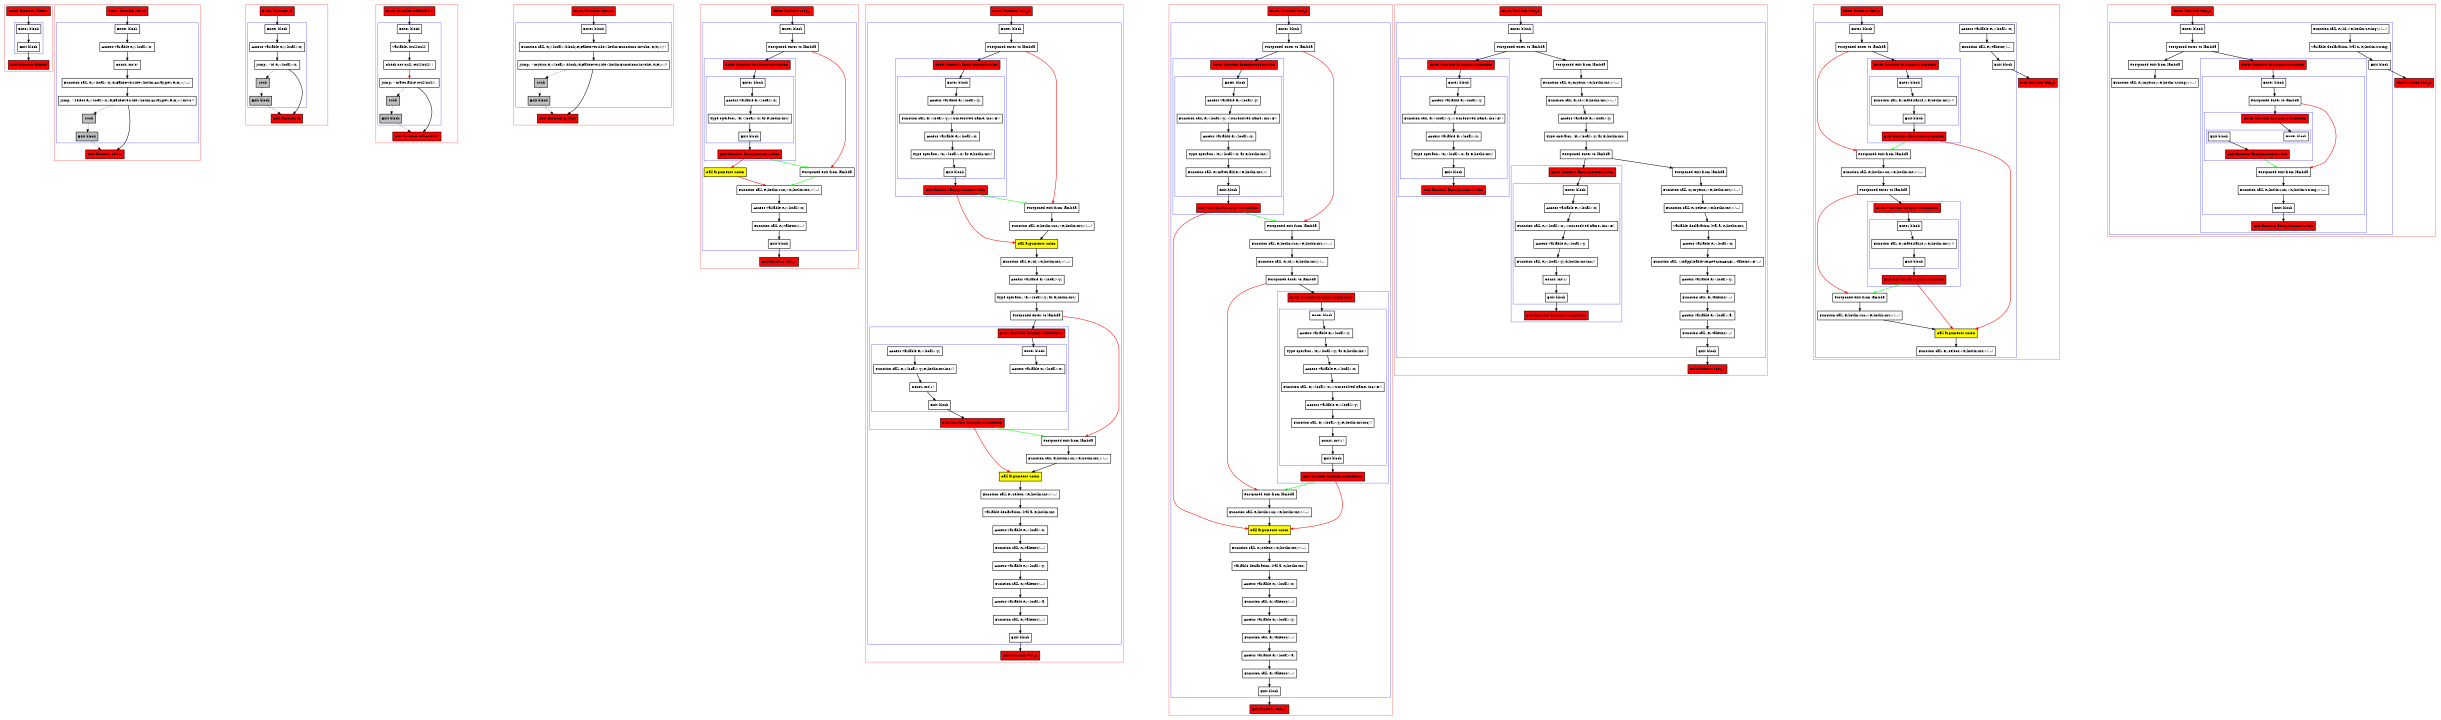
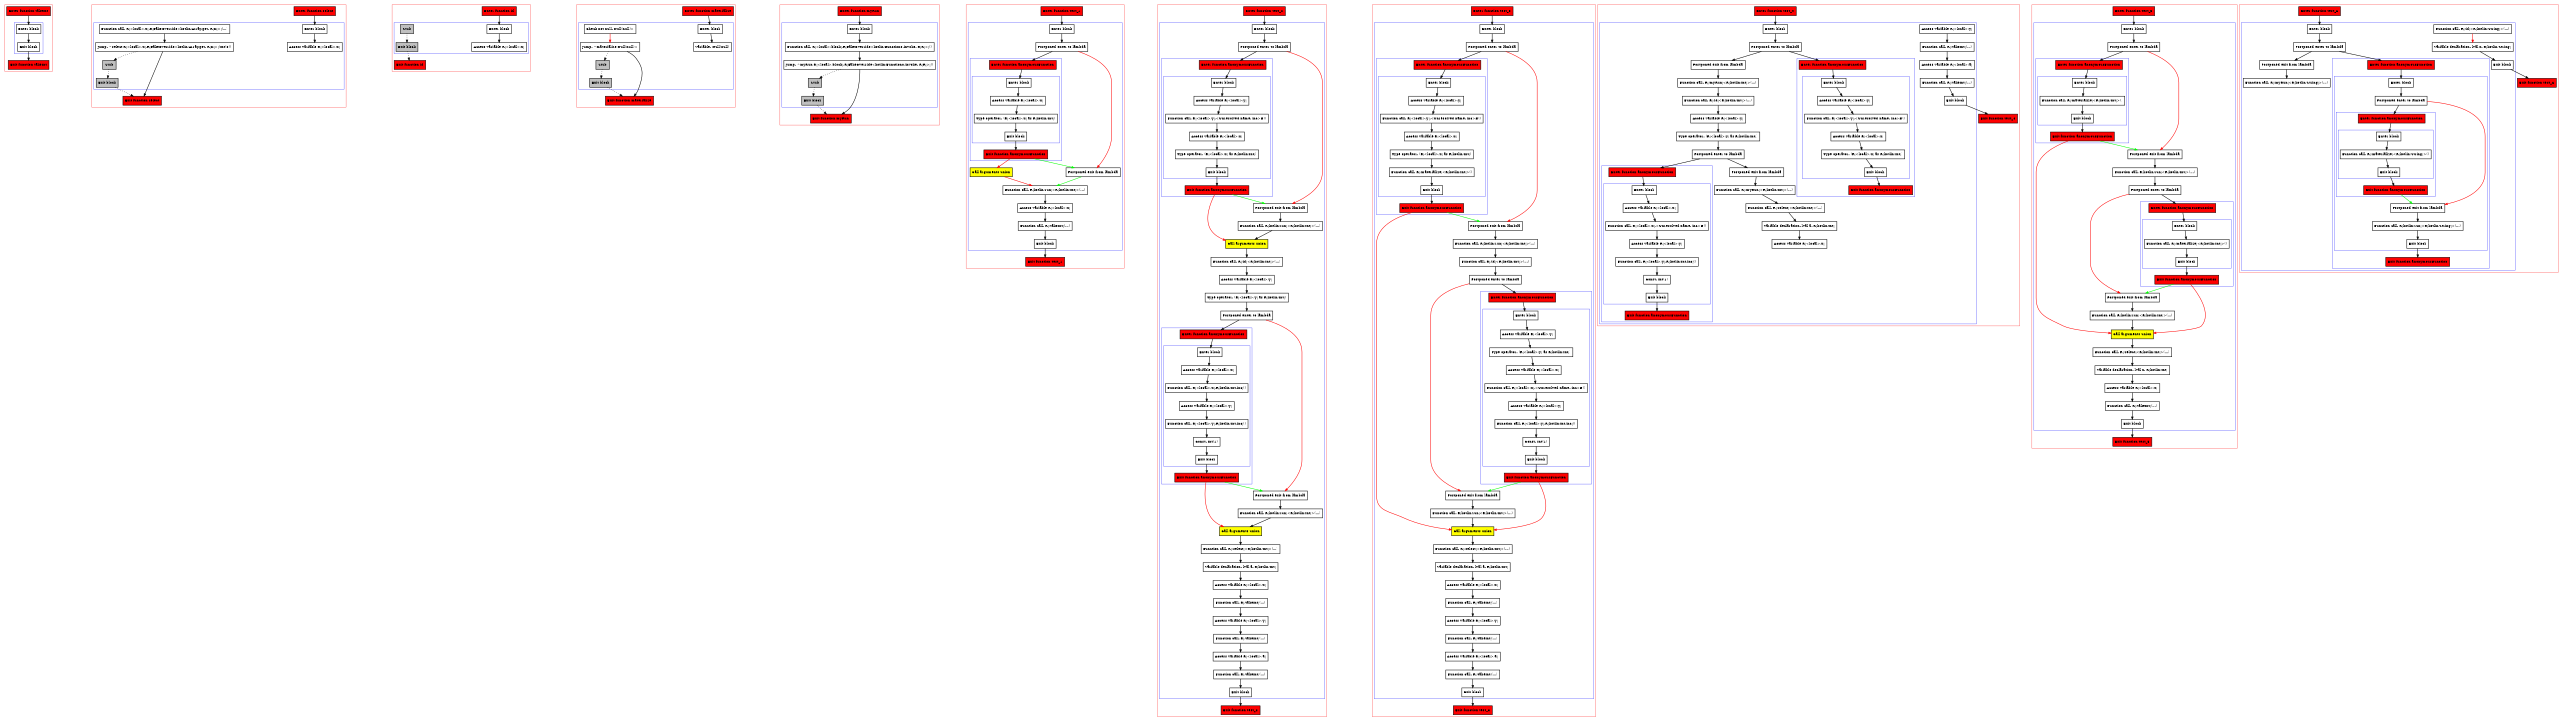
(2350, 37) -> (2473, 37)
(409, 55) -> none
(127, 65) -> none
(277, 65) -> none
none -> (2386, 154)
(1707, 262) -> none
none -> (2132, 370)
none -> (1207, 388)
